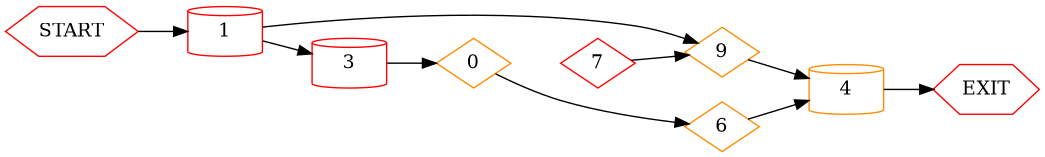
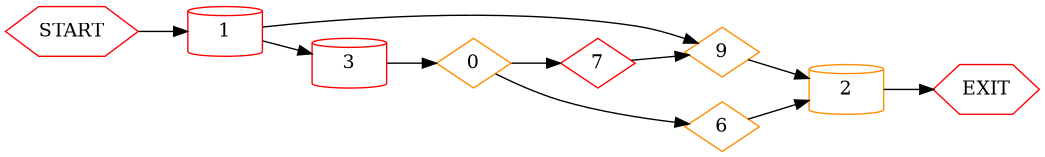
none -> (529, 63)
(846, 89) -> (846, 89)
